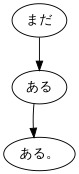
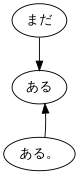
(33, 116) -> (46, 125)
